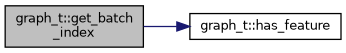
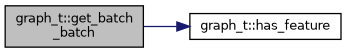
(74, 26) -> (74, 26)
